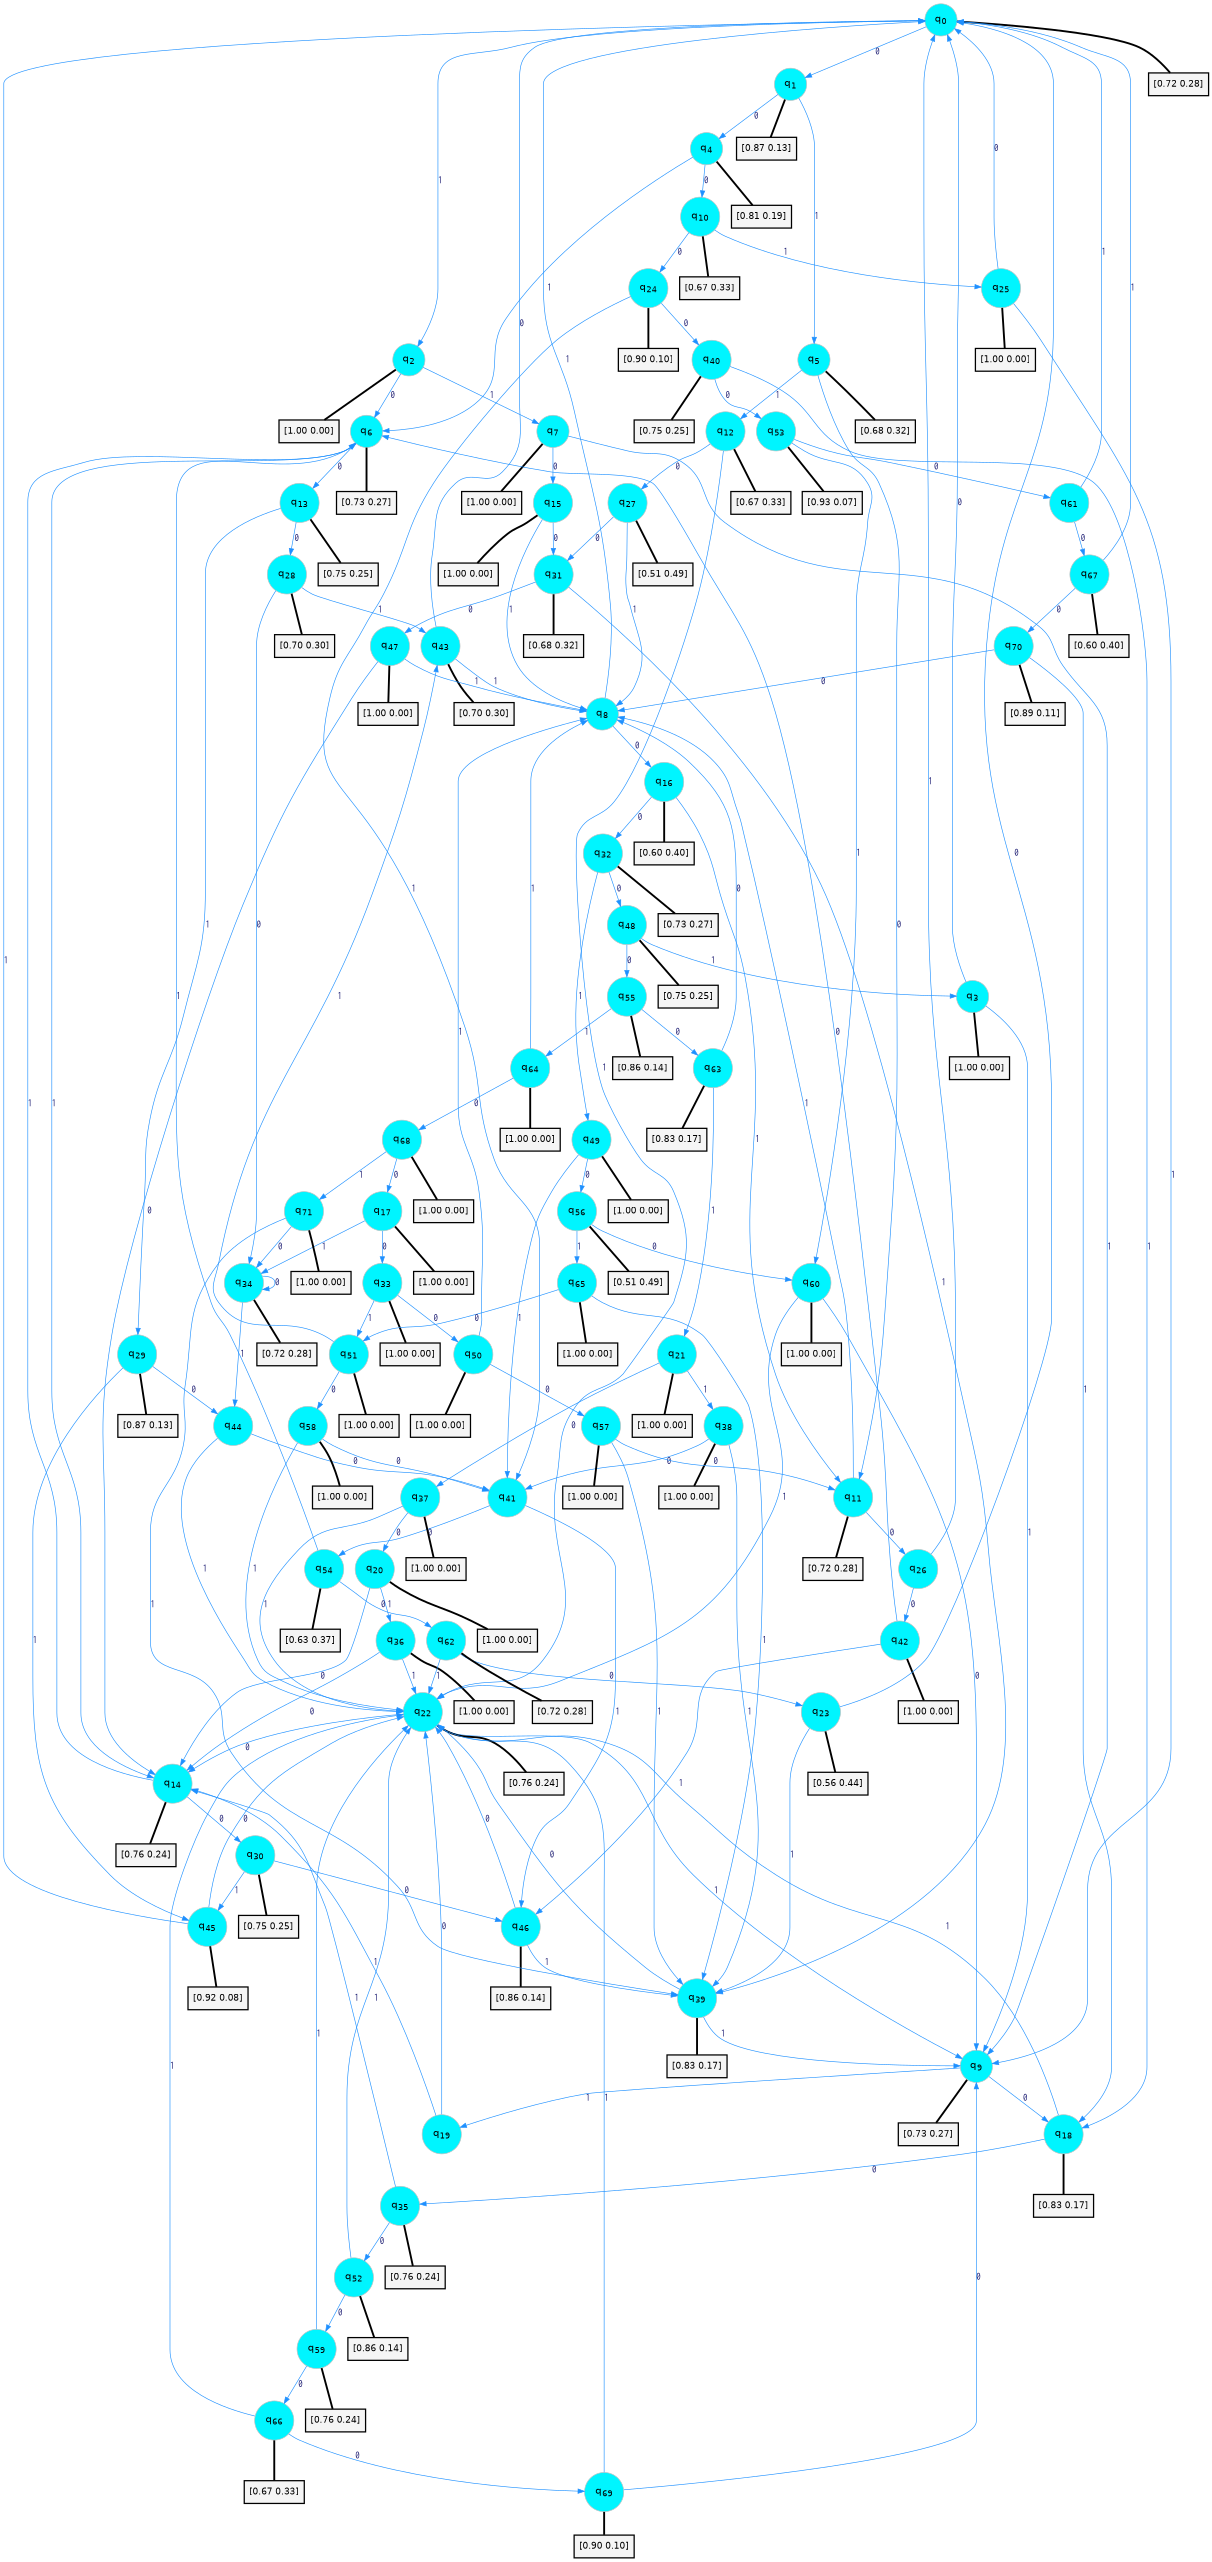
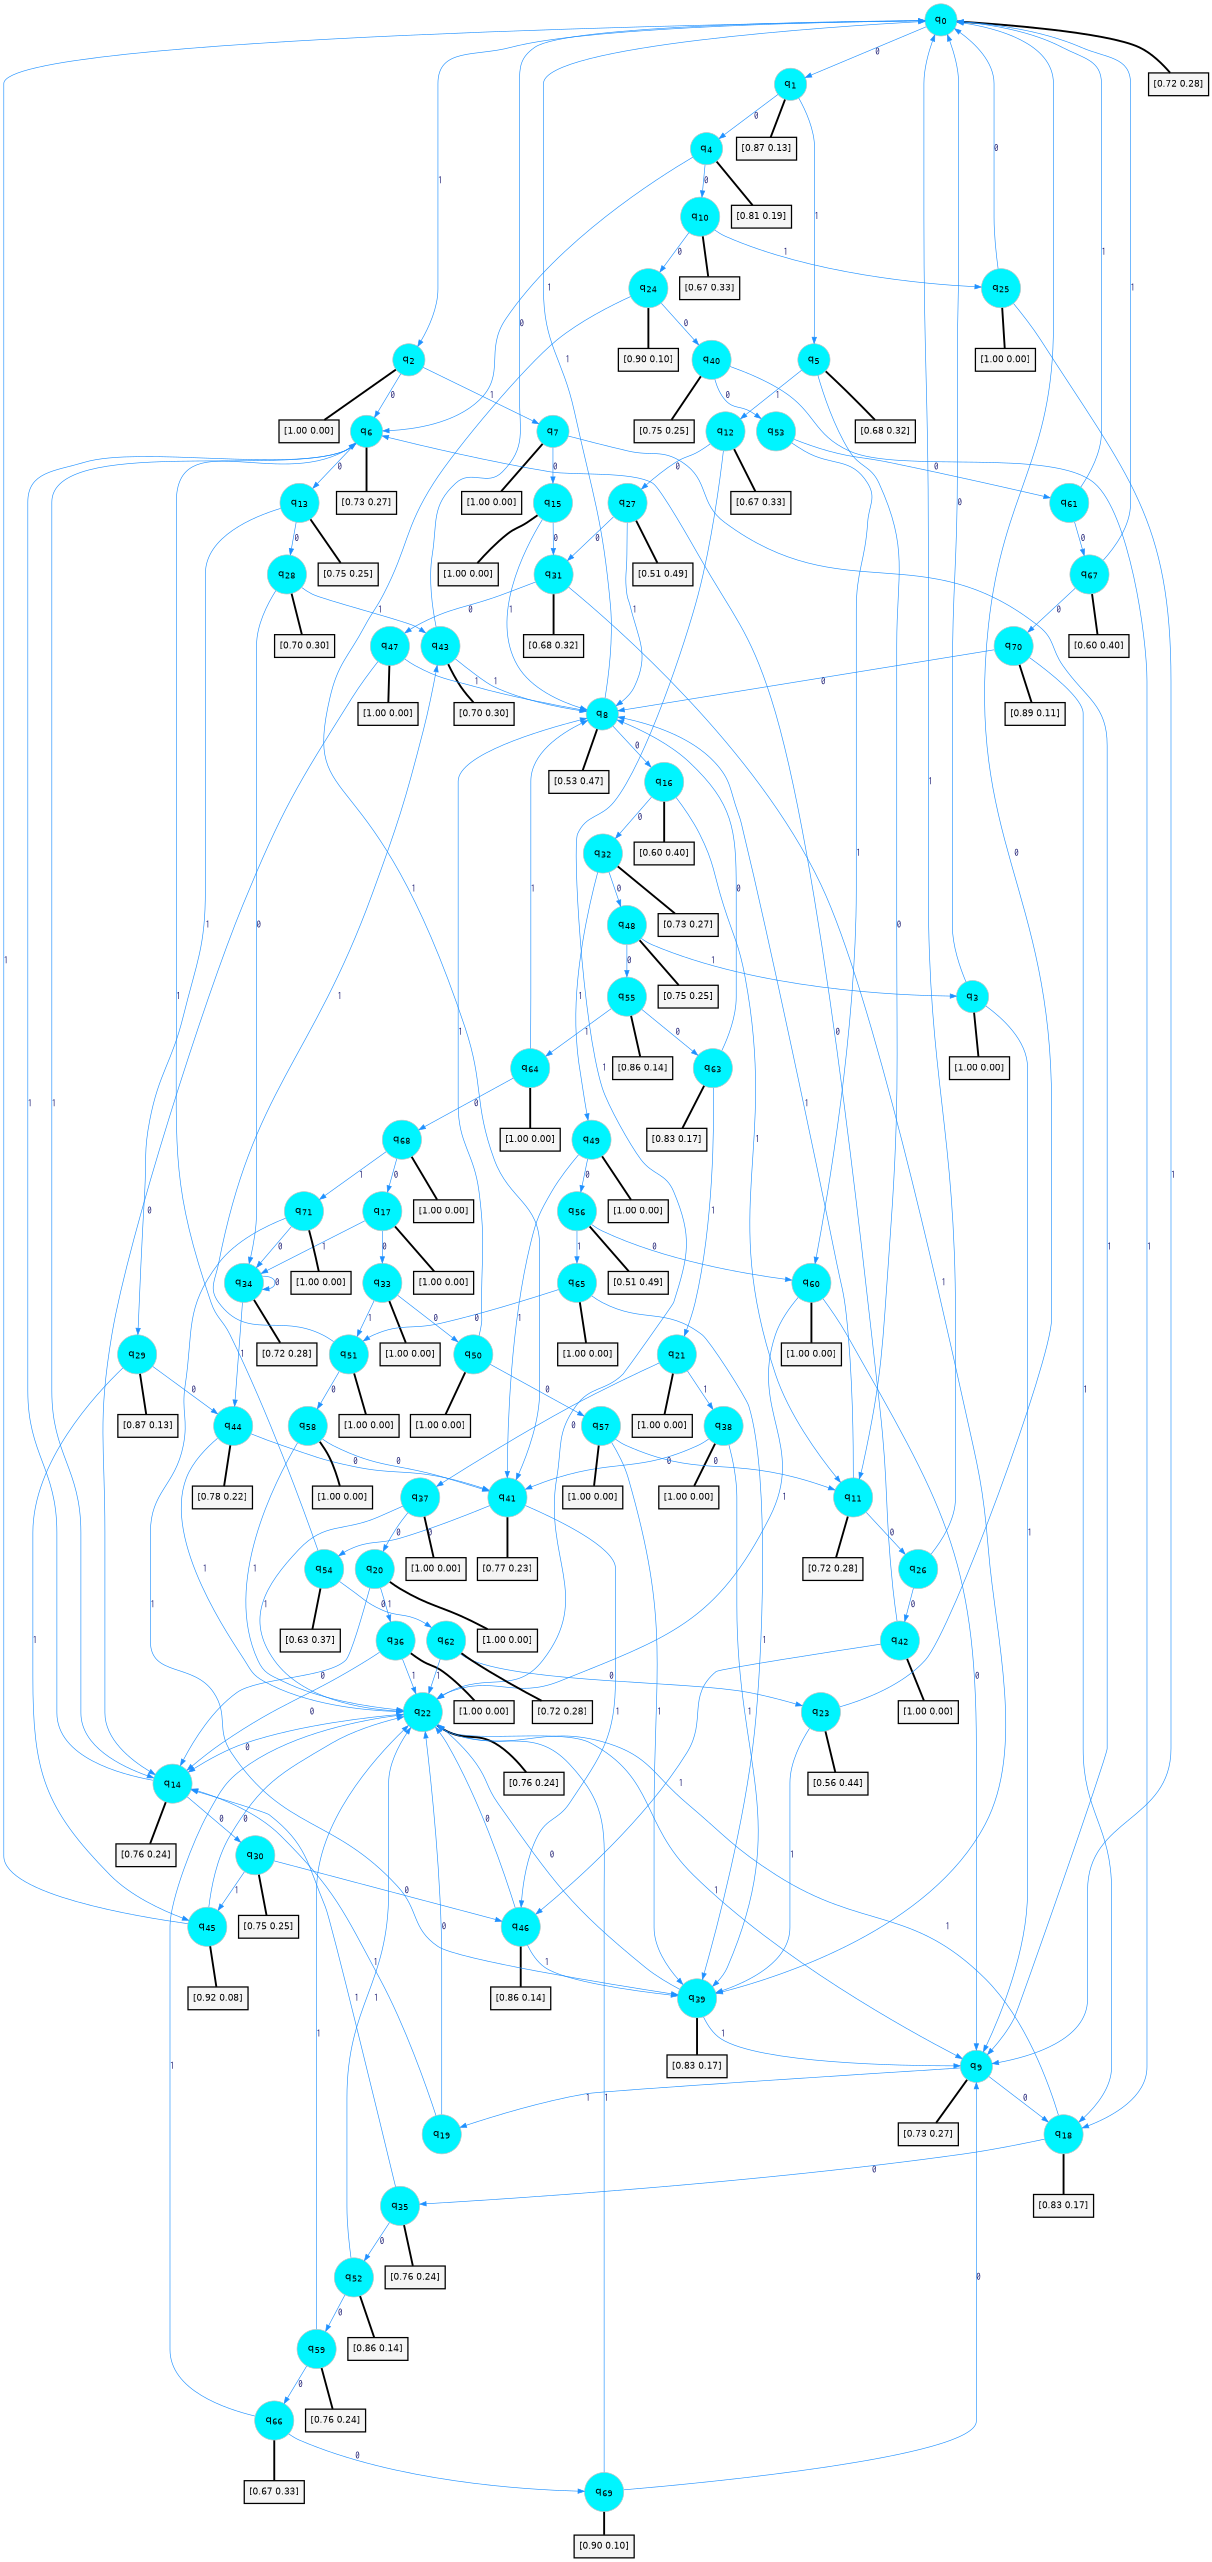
(832, 503) -> none
none -> (579, 782)
none -> (222, 1497)
none -> (507, 1569)
